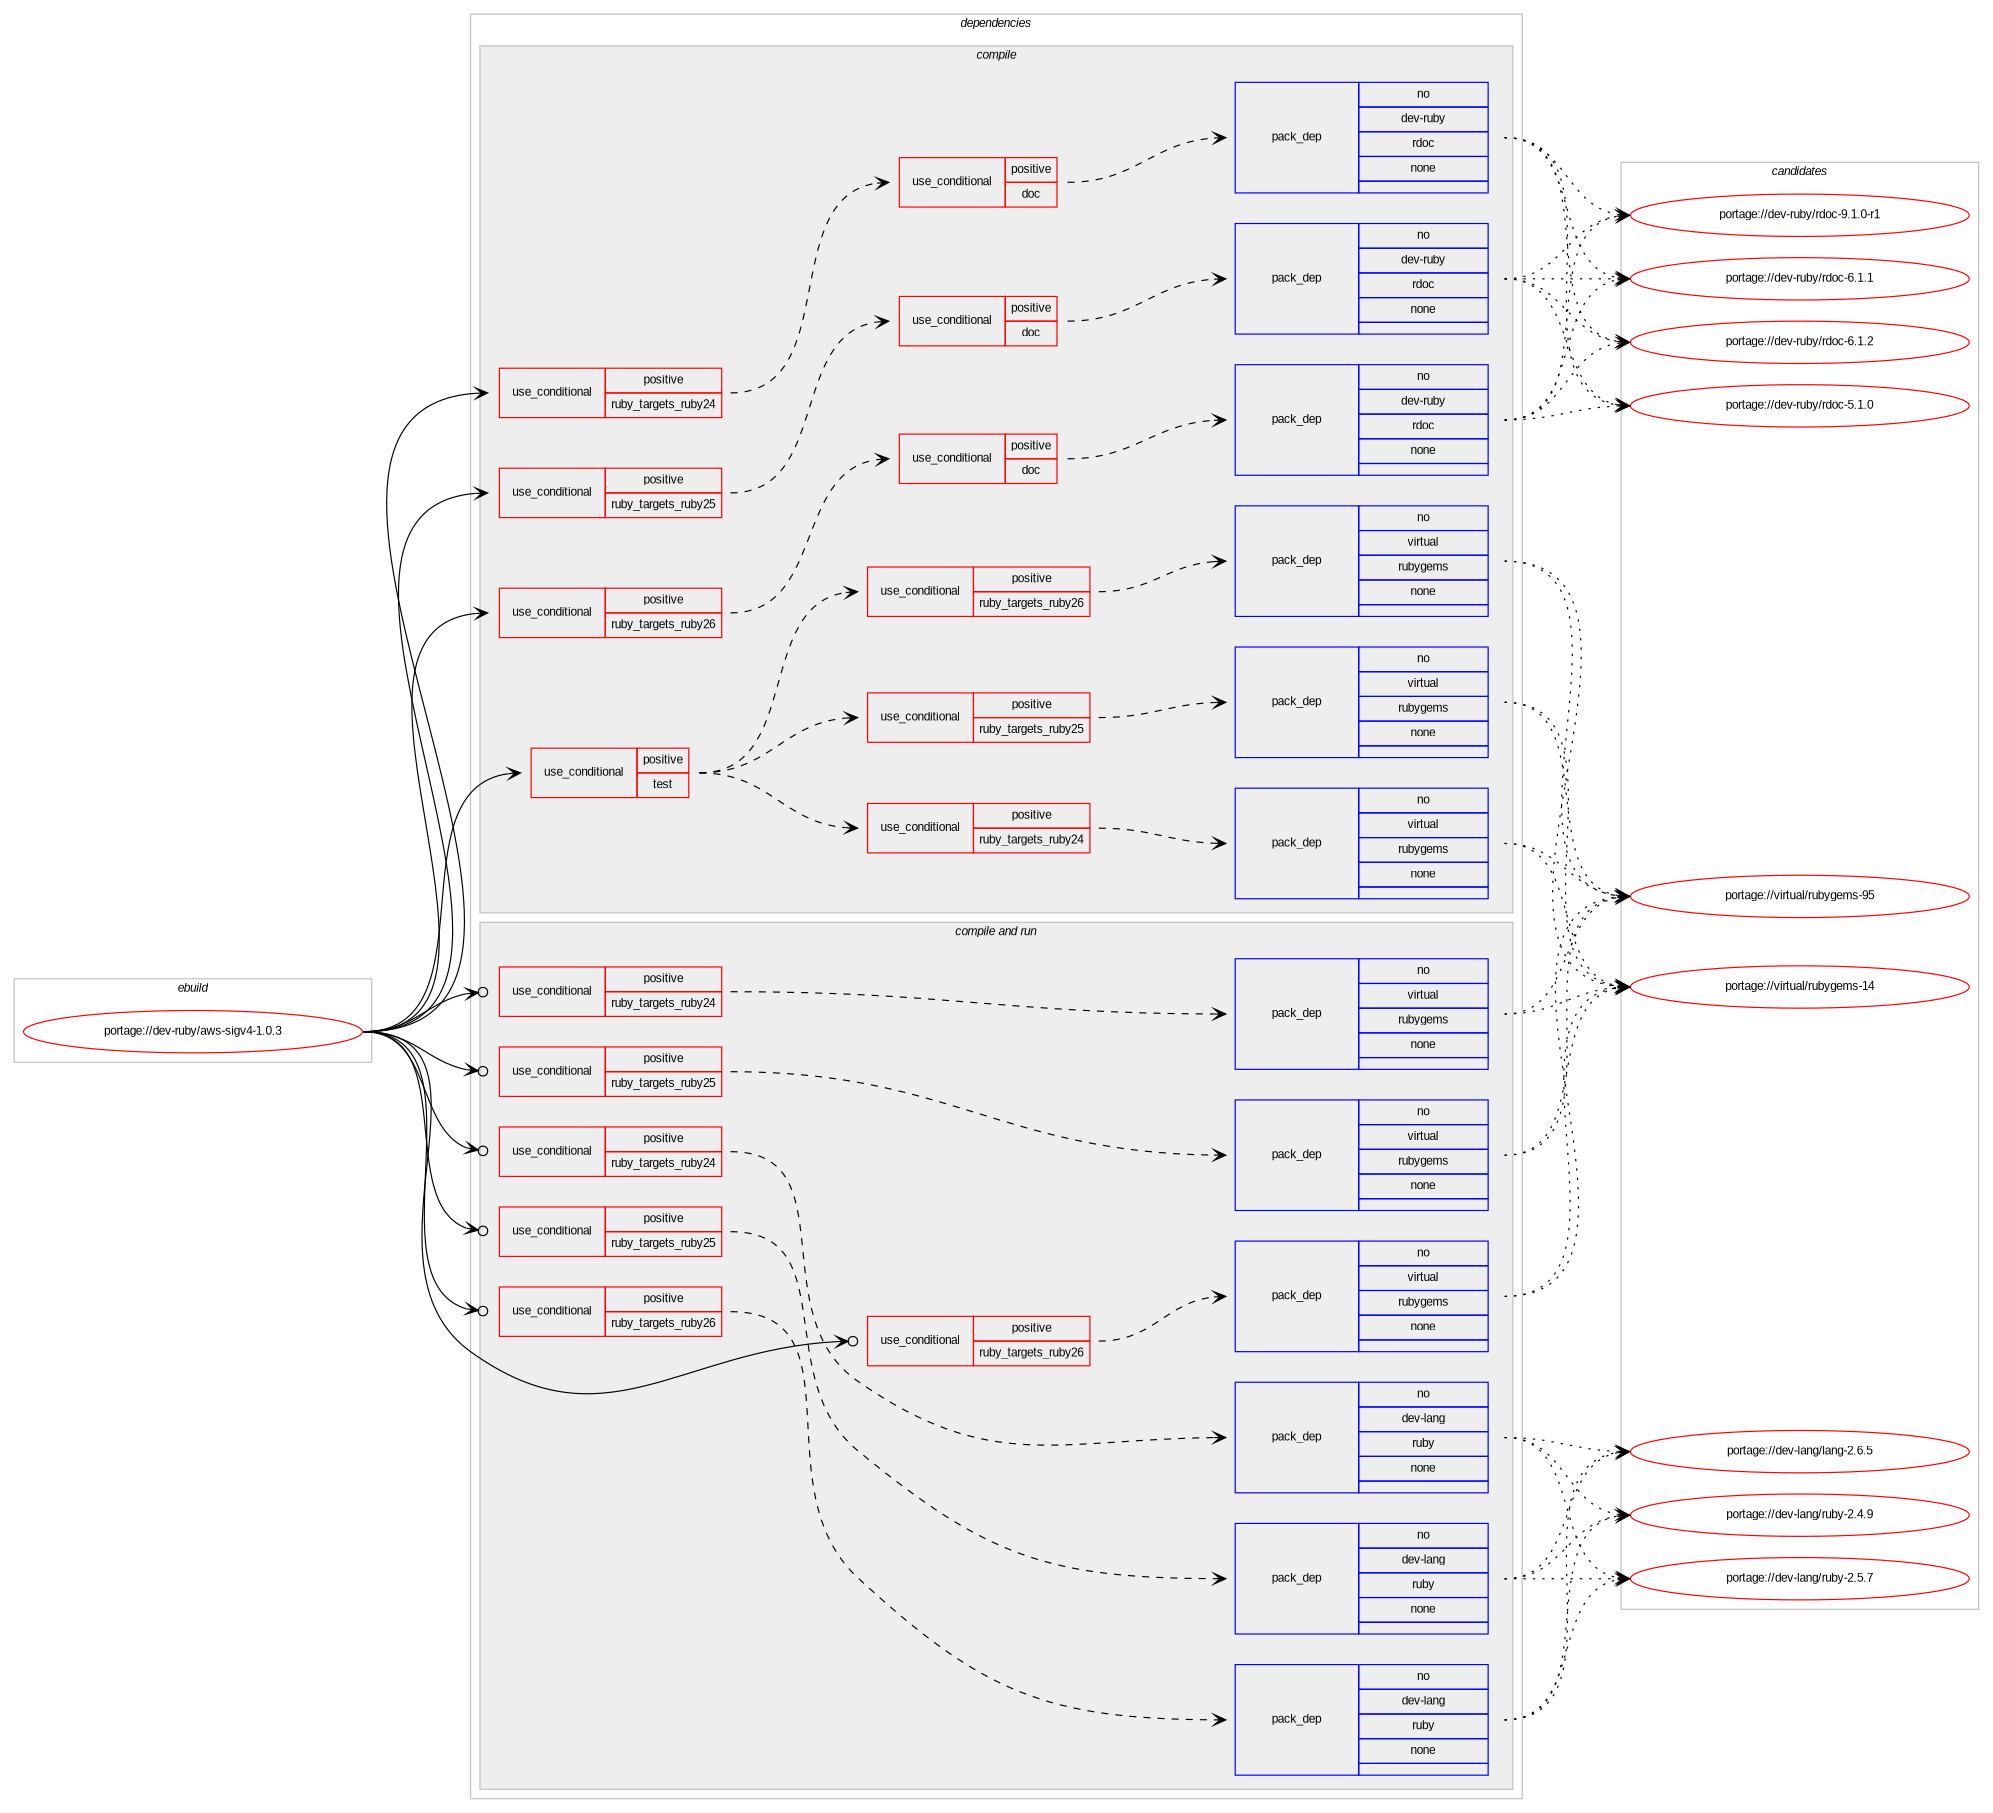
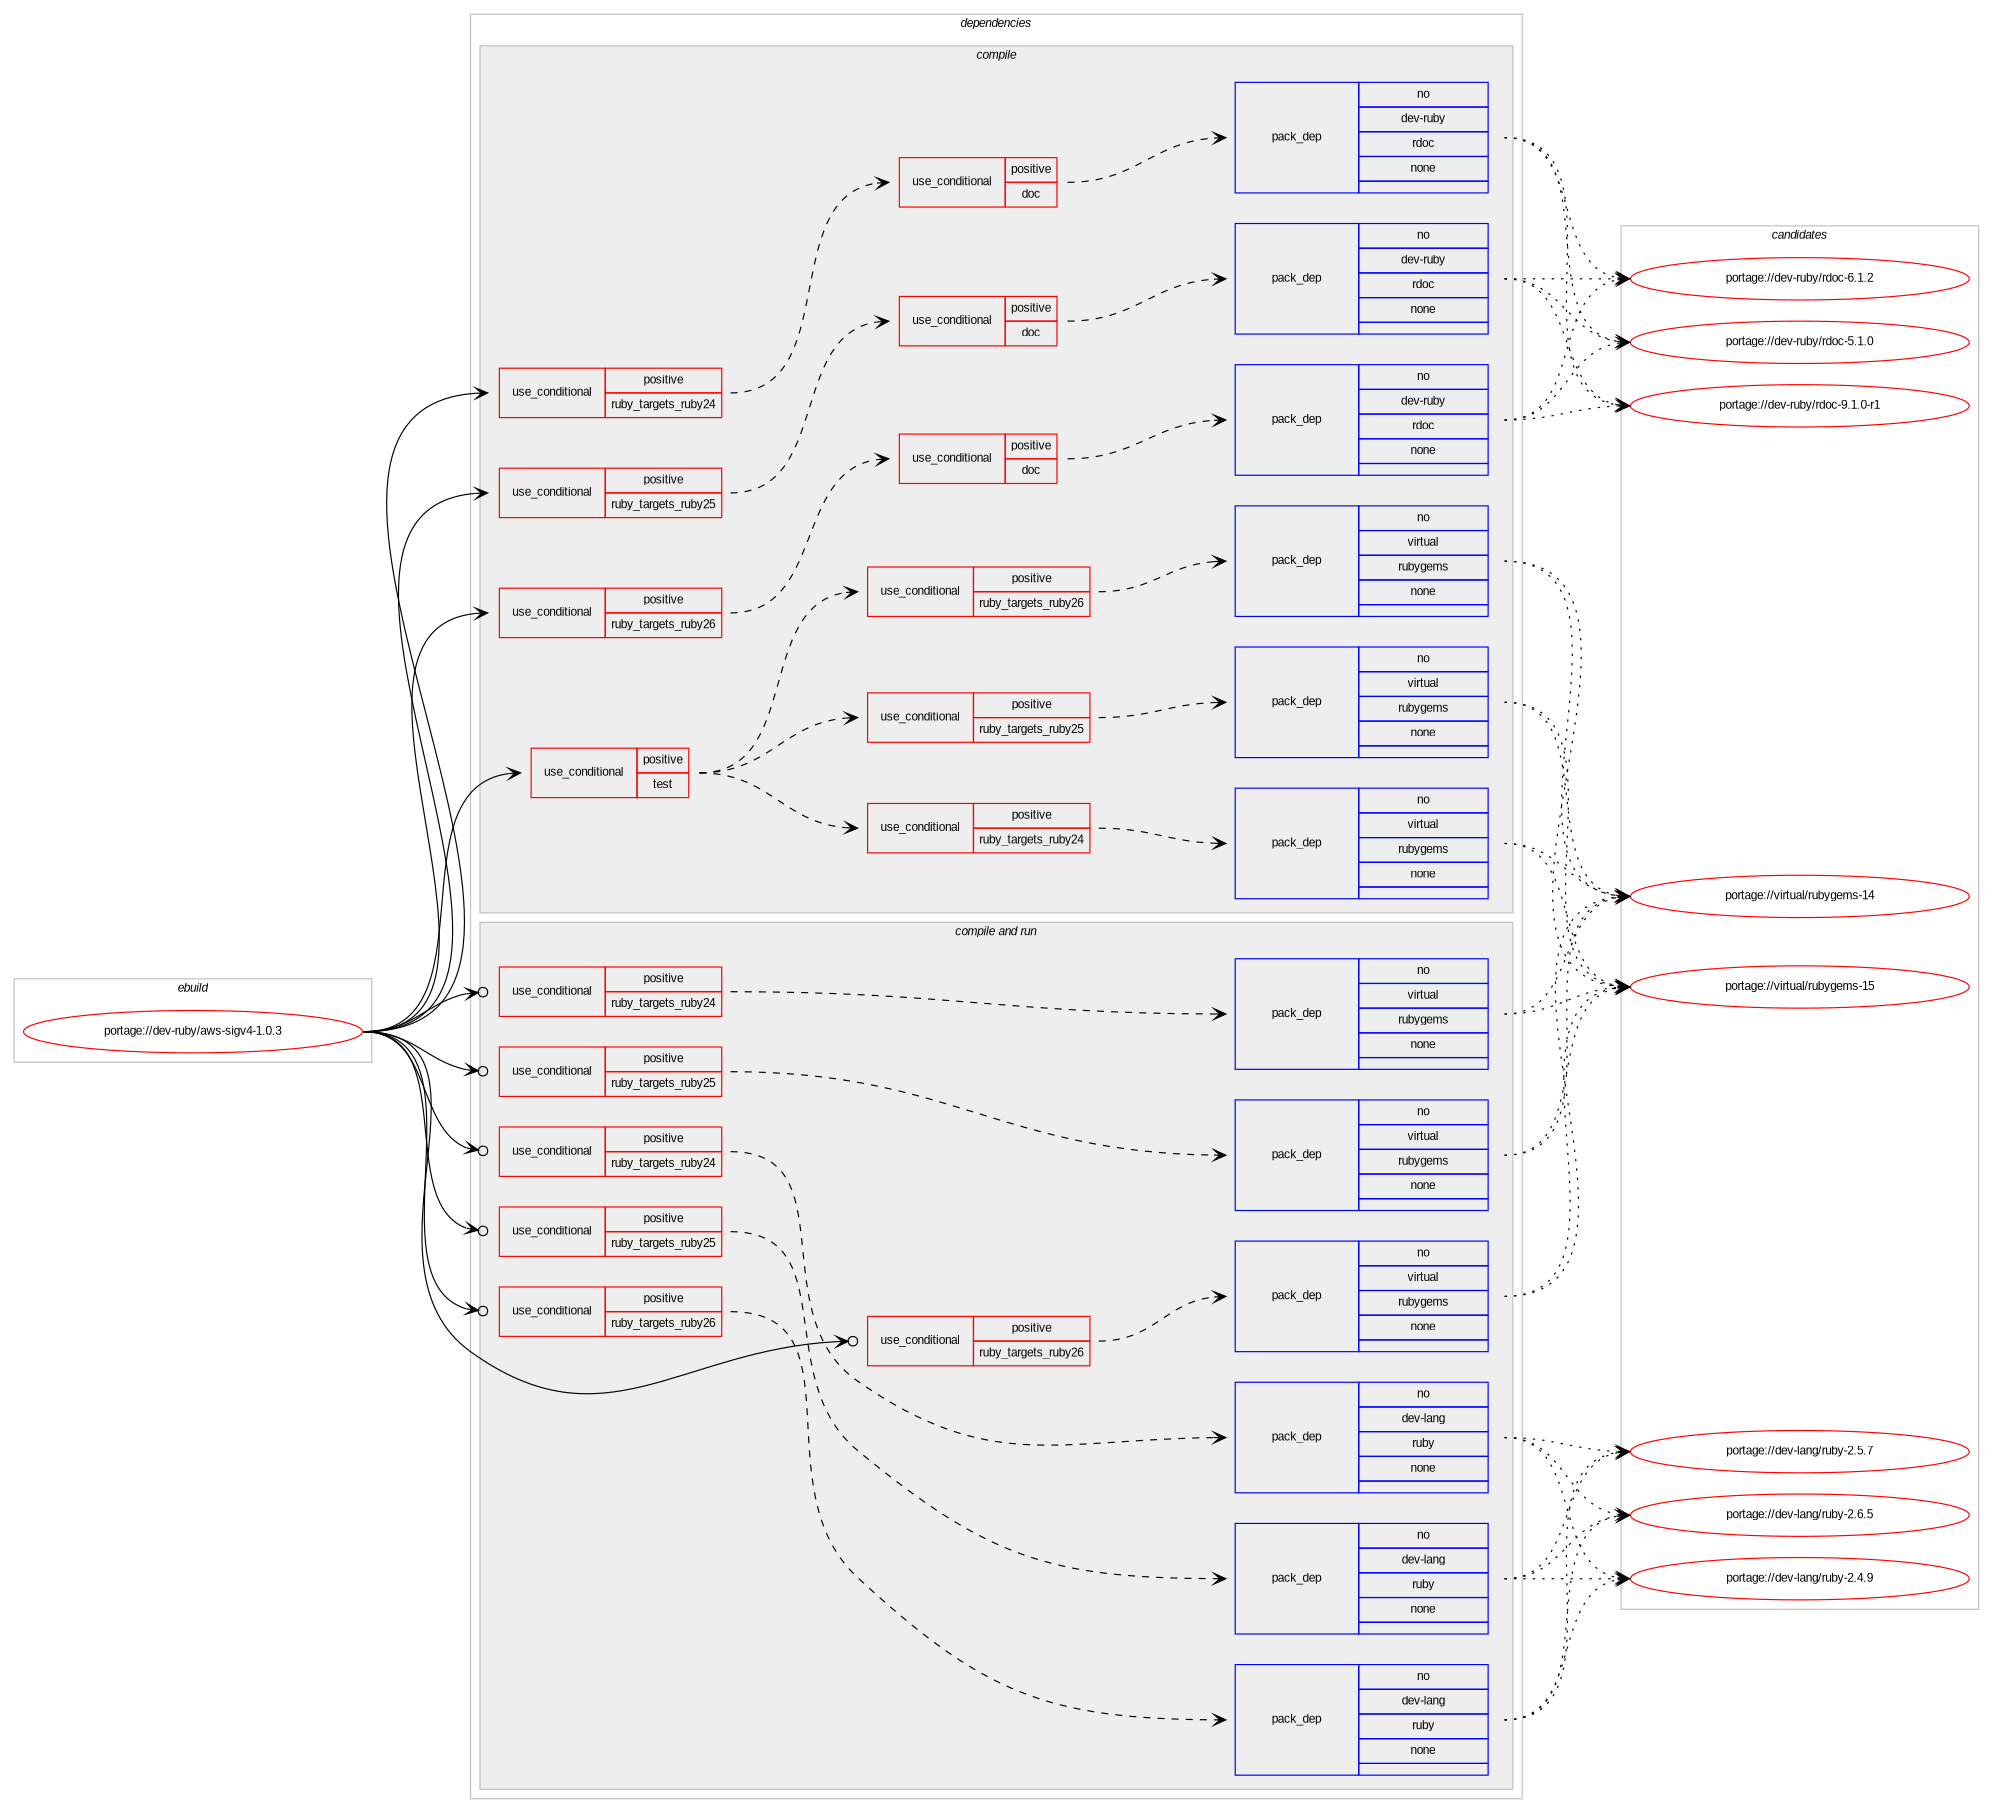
(1800, 279) -> none
(1800, 896) -> (1800, 987)
(1800, 1452) -> (1800, 1515)
